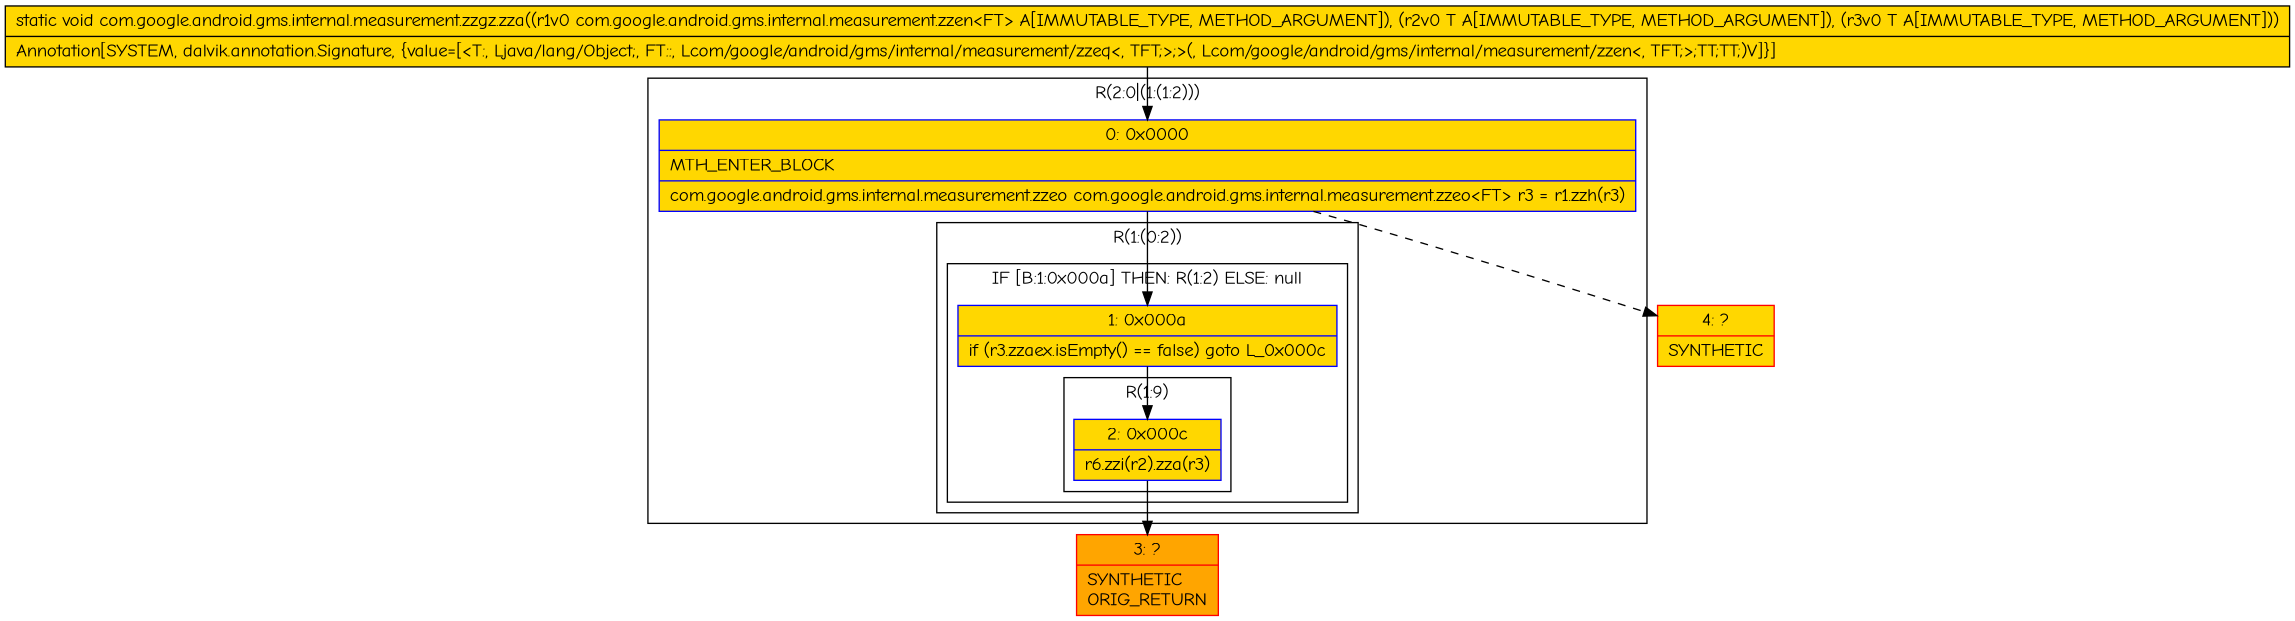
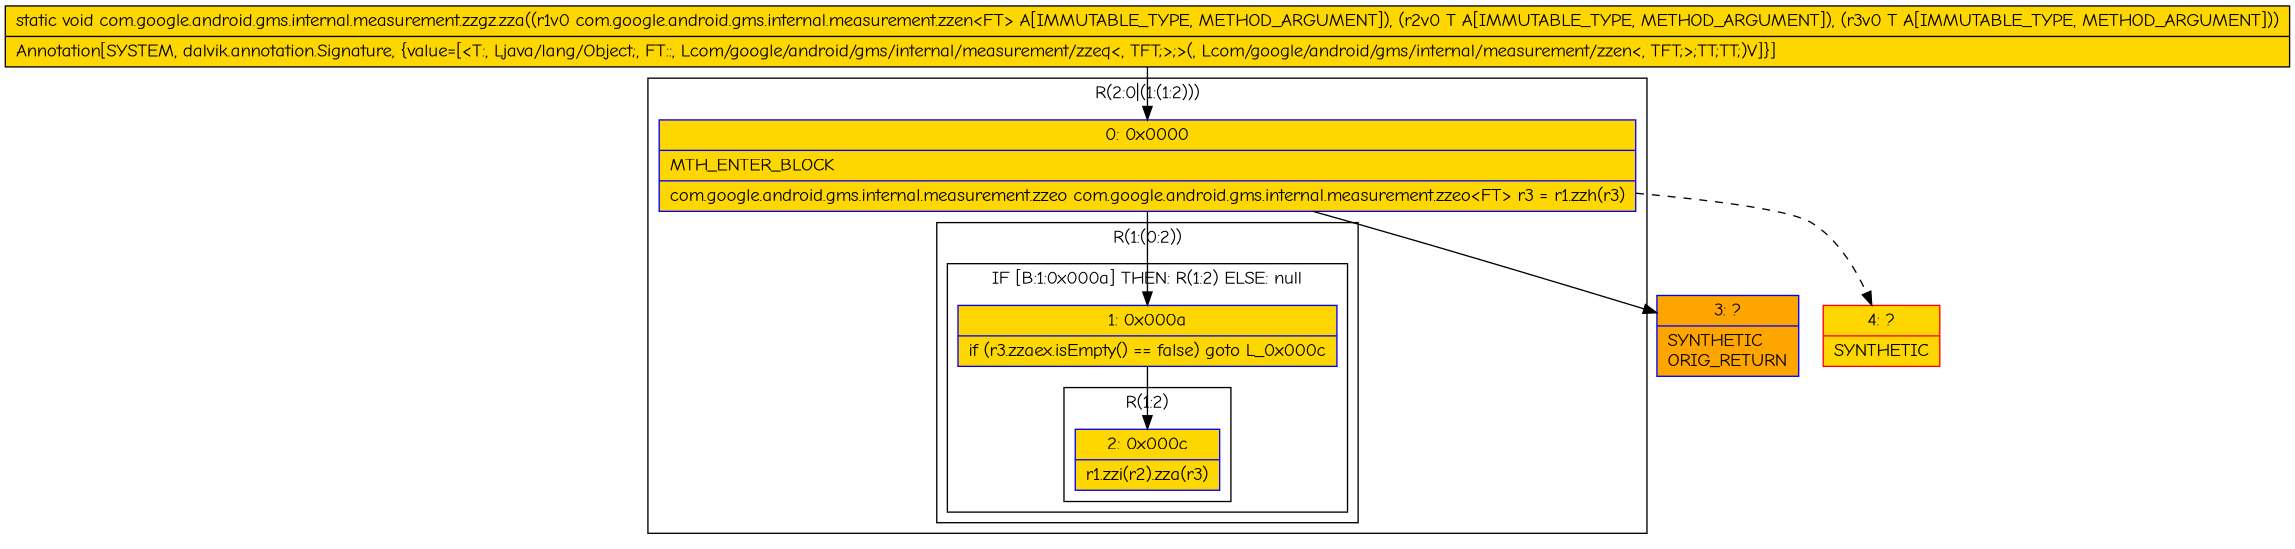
(1147, 393) -> (1147, 403)
(1147, 464) -> (1147, 474)
(1147, 501) -> (1479, 259)
(1147, 575) -> (1728, 336)
